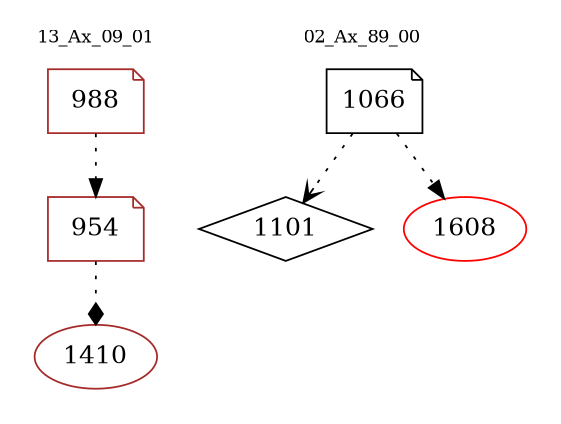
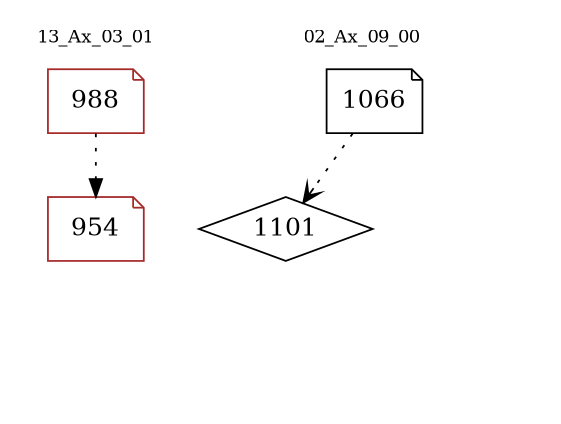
(96, 38) -> (96, 38)
(362, 38) -> (362, 38)
(465, 229) -> none
(96, 357) -> none
